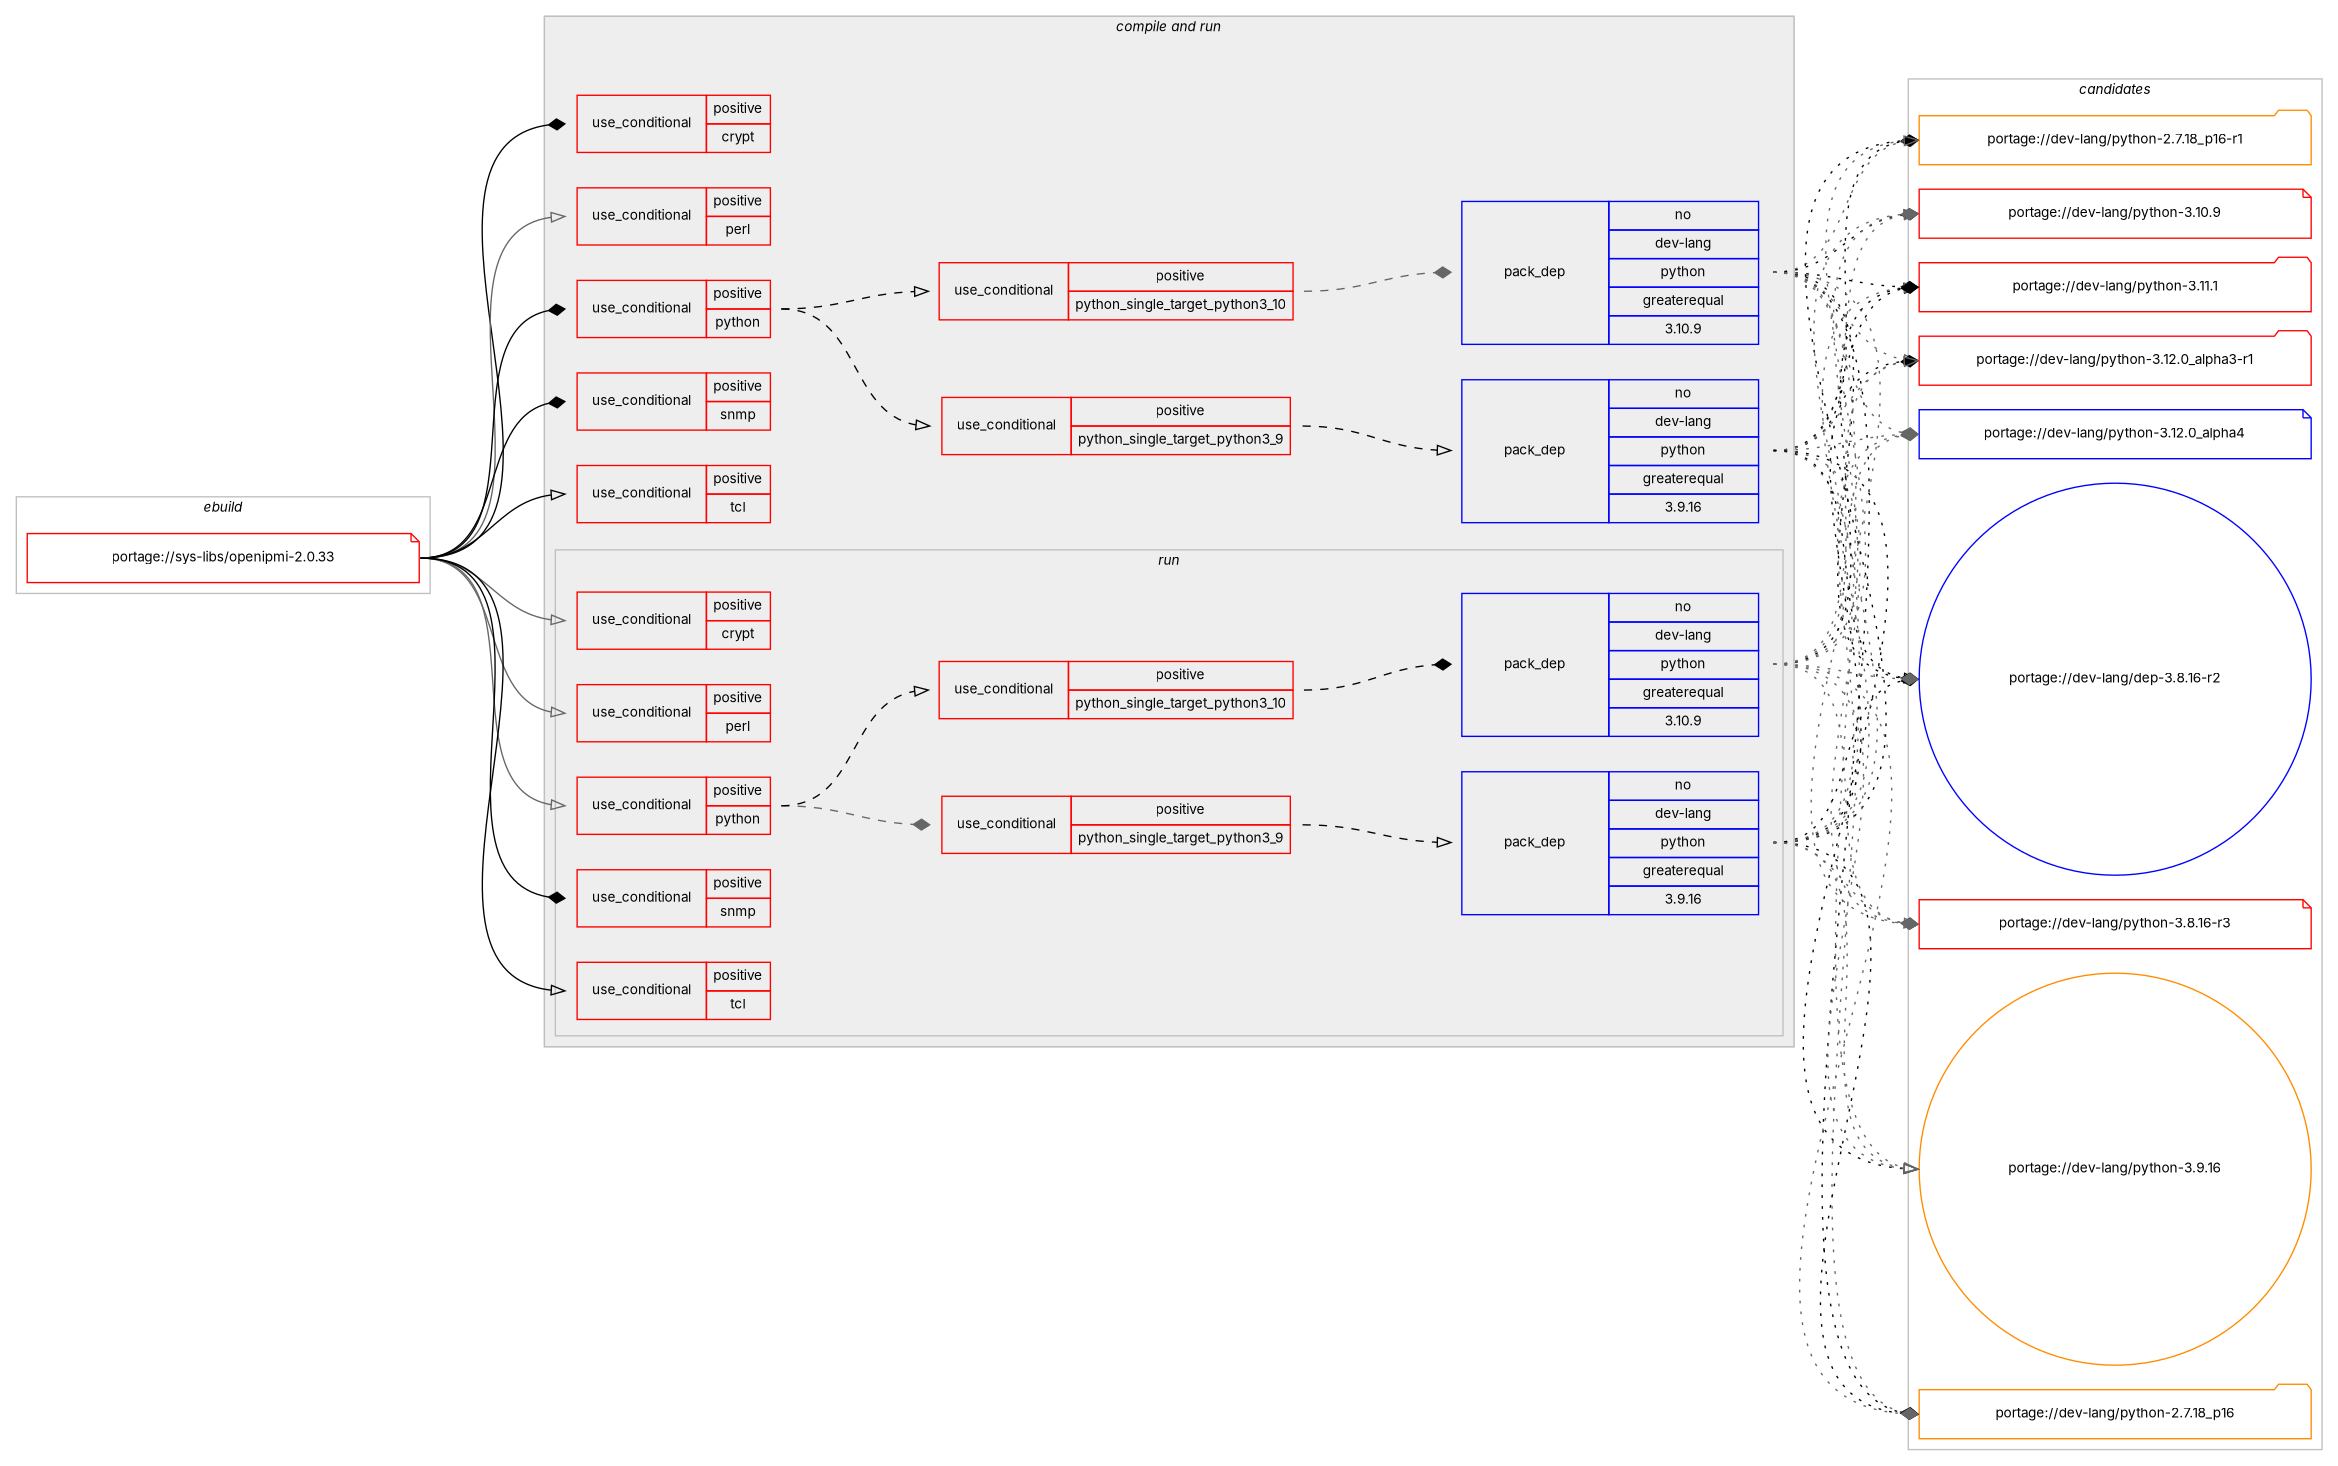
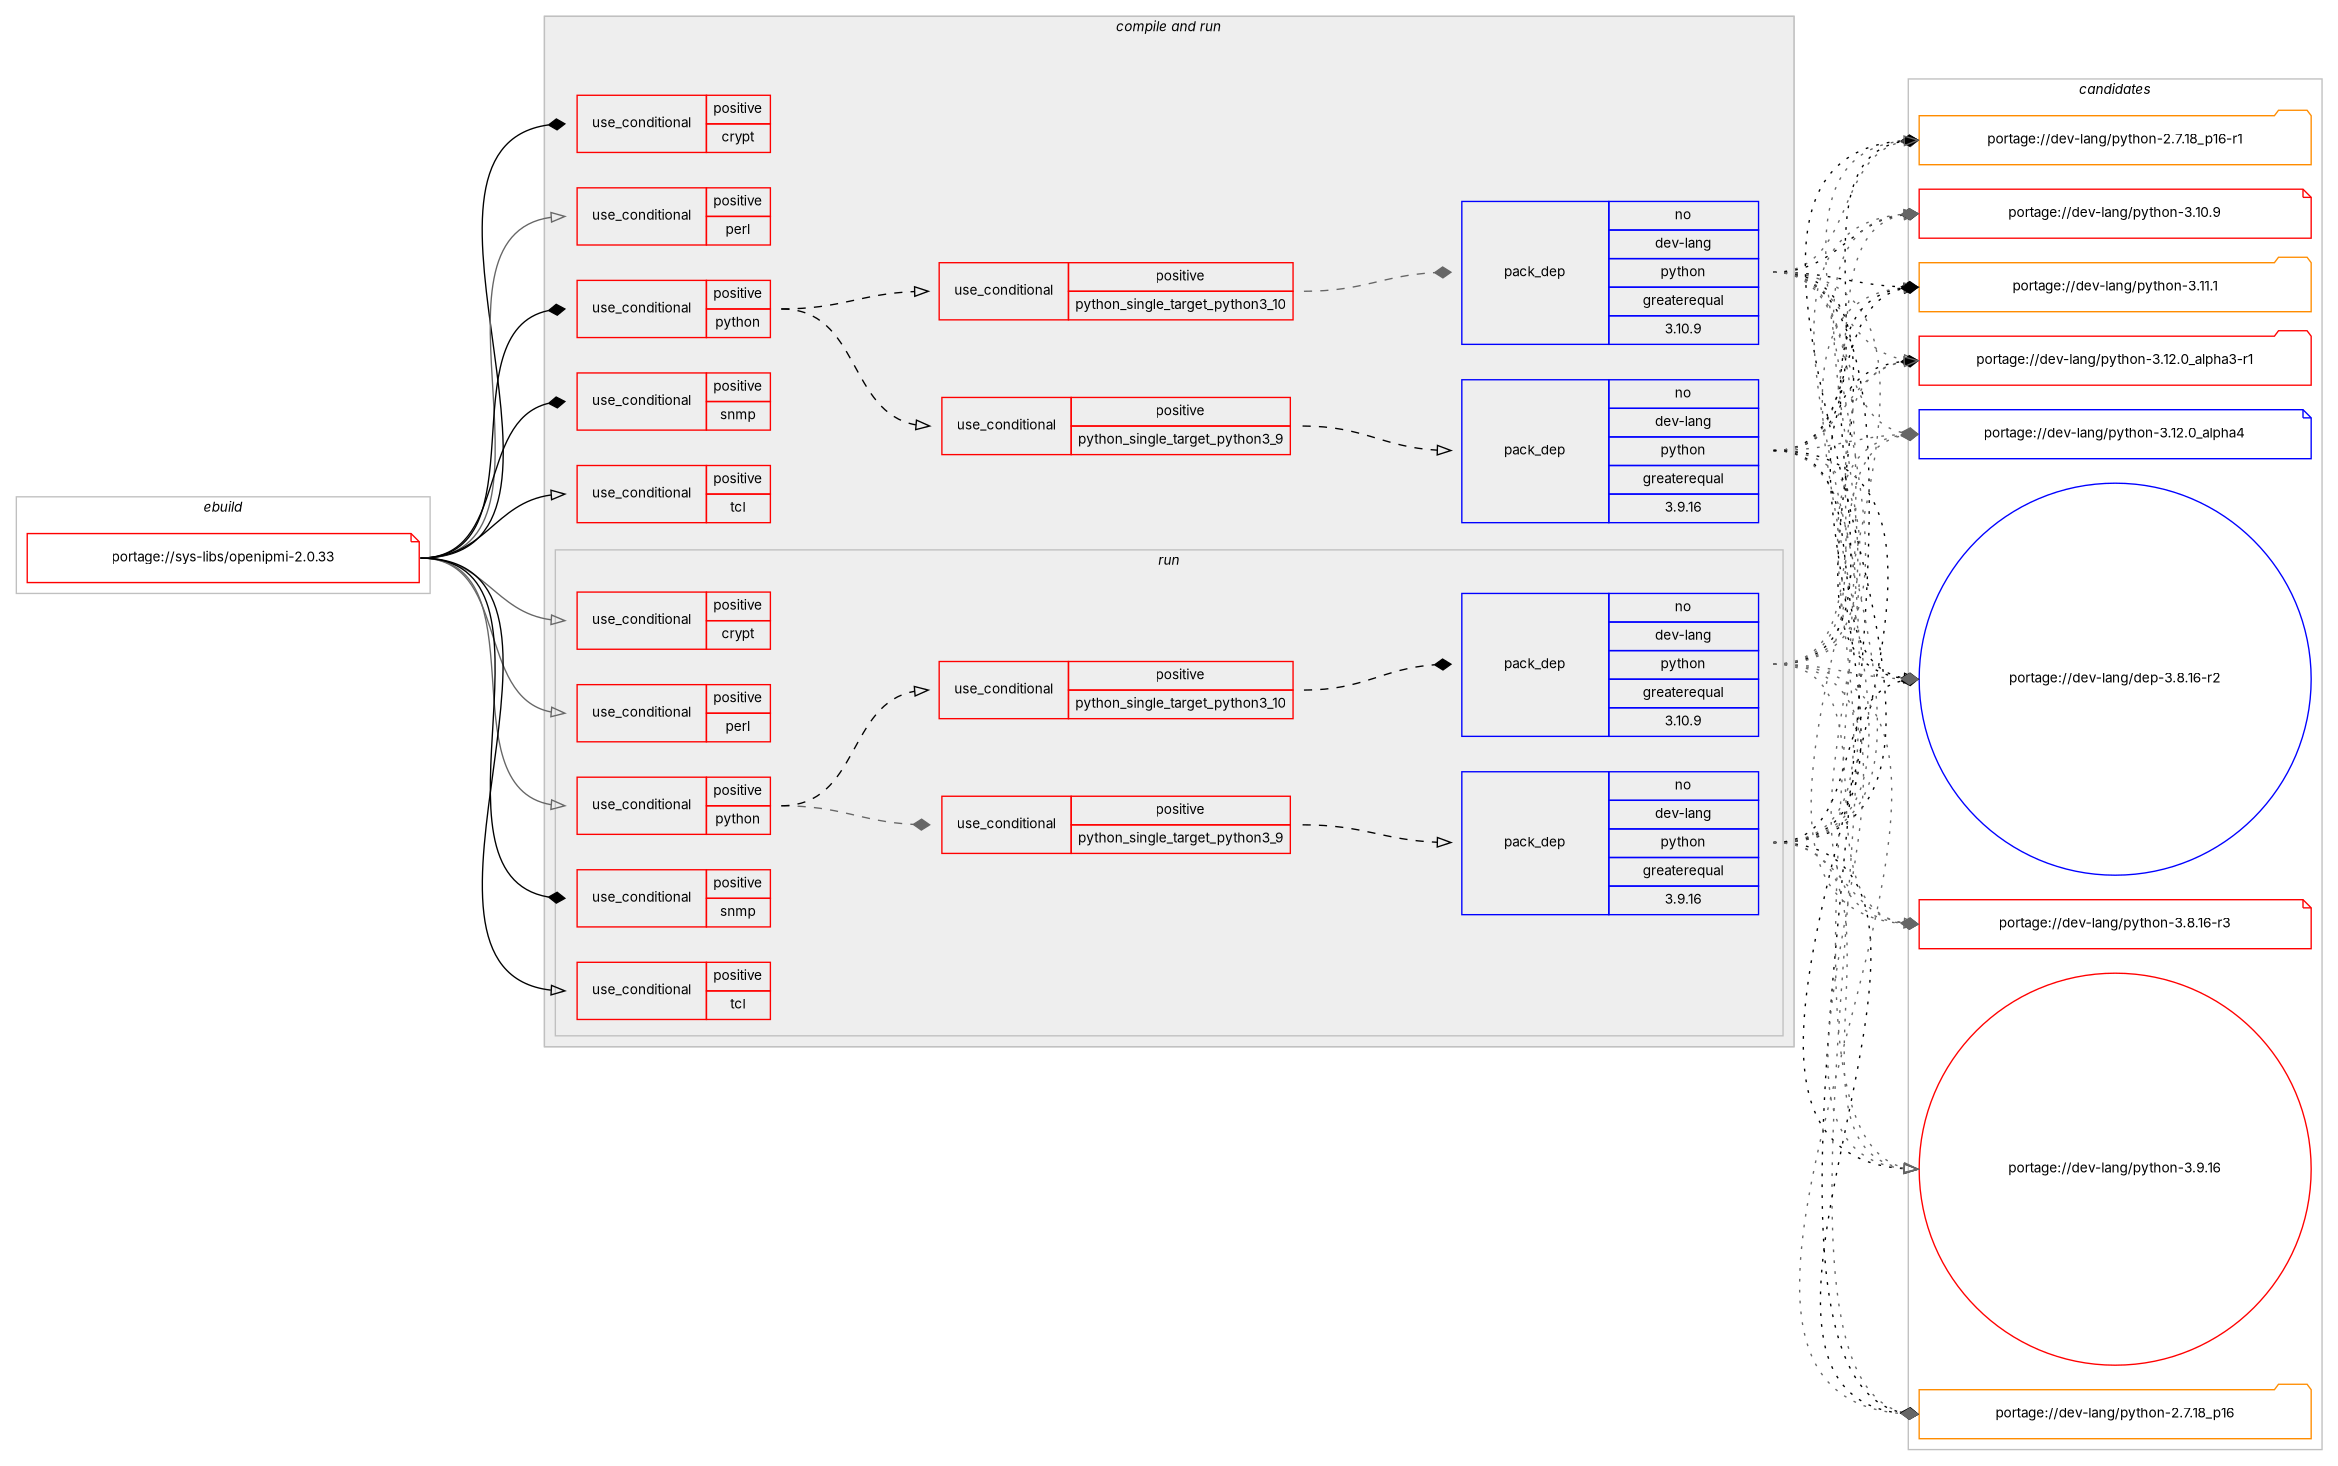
(2115, 287) -> (2115, 287)
(2115, 1169) -> (2115, 1169)
